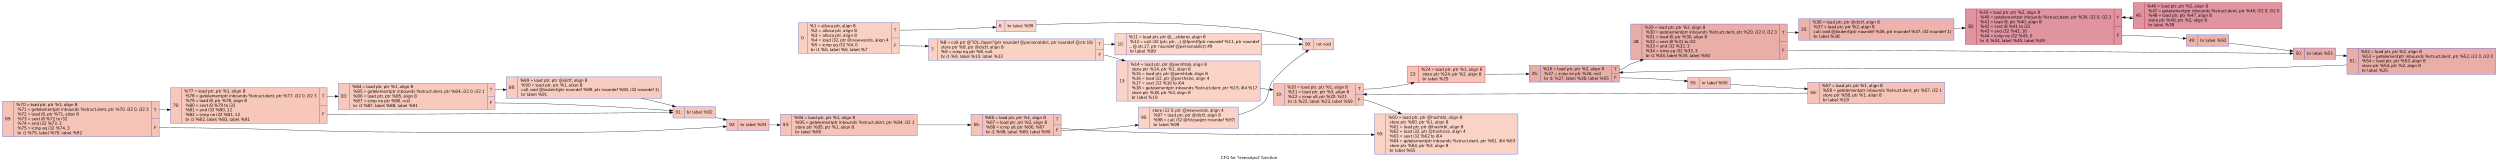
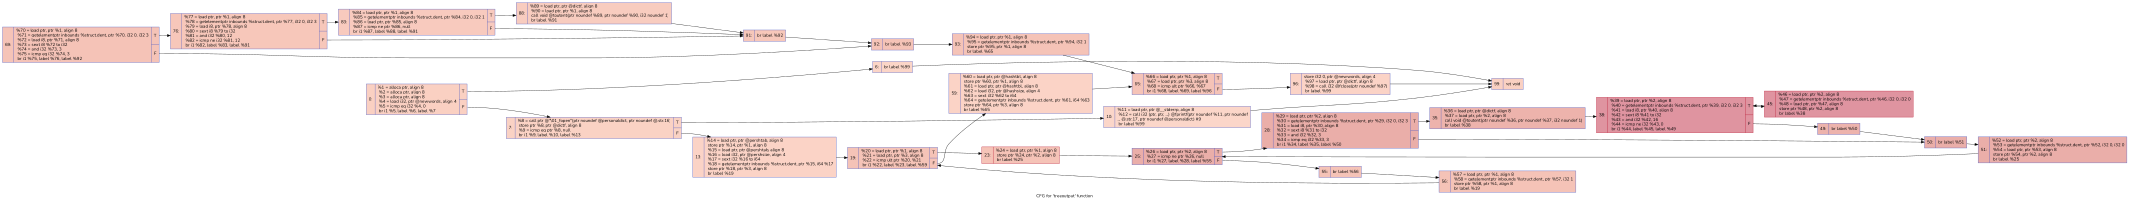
(1216, 134) -> (1111, 88)
